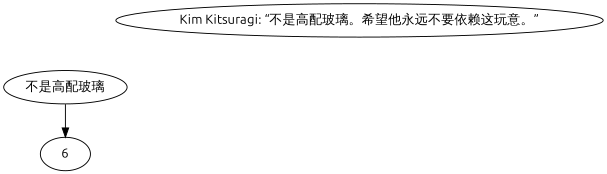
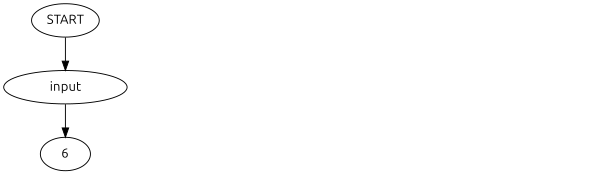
none -> (65, 20)
(360, 20) -> none
(65, 87) -> (65, 87)
